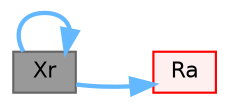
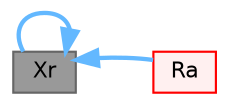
(104, 87) -> (125, 58)
